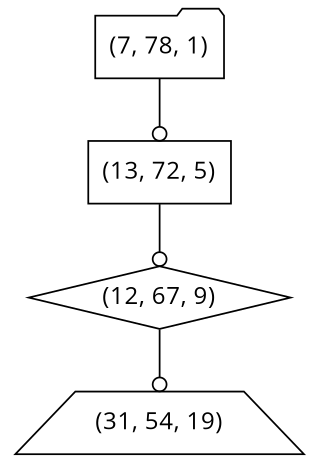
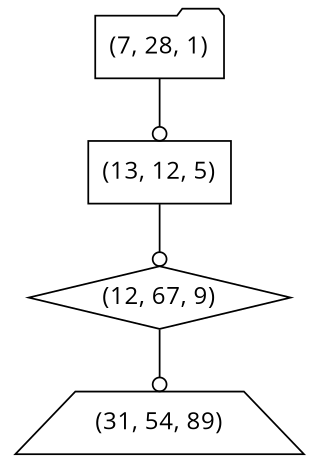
(160, 47) -> (160, 47)
(160, 172) -> (160, 172)
(160, 423) -> (160, 423)
